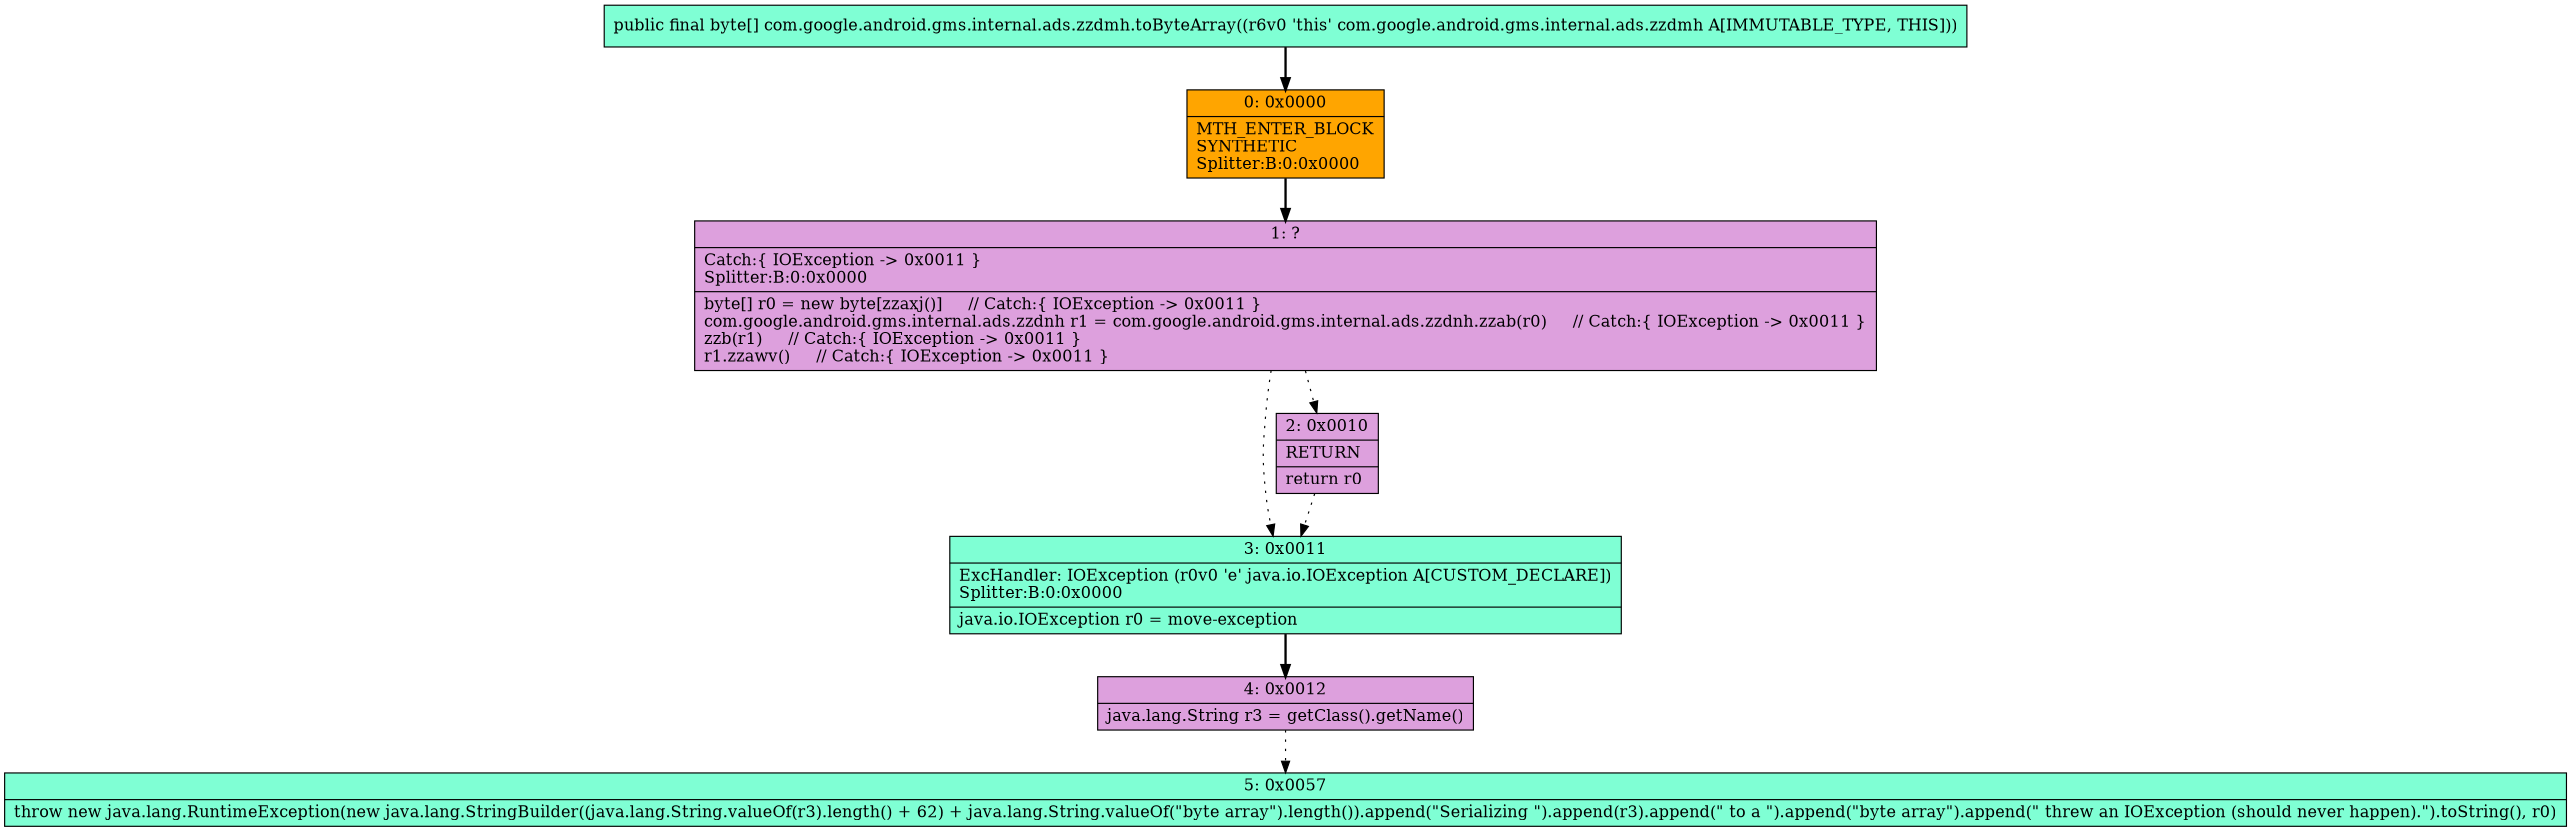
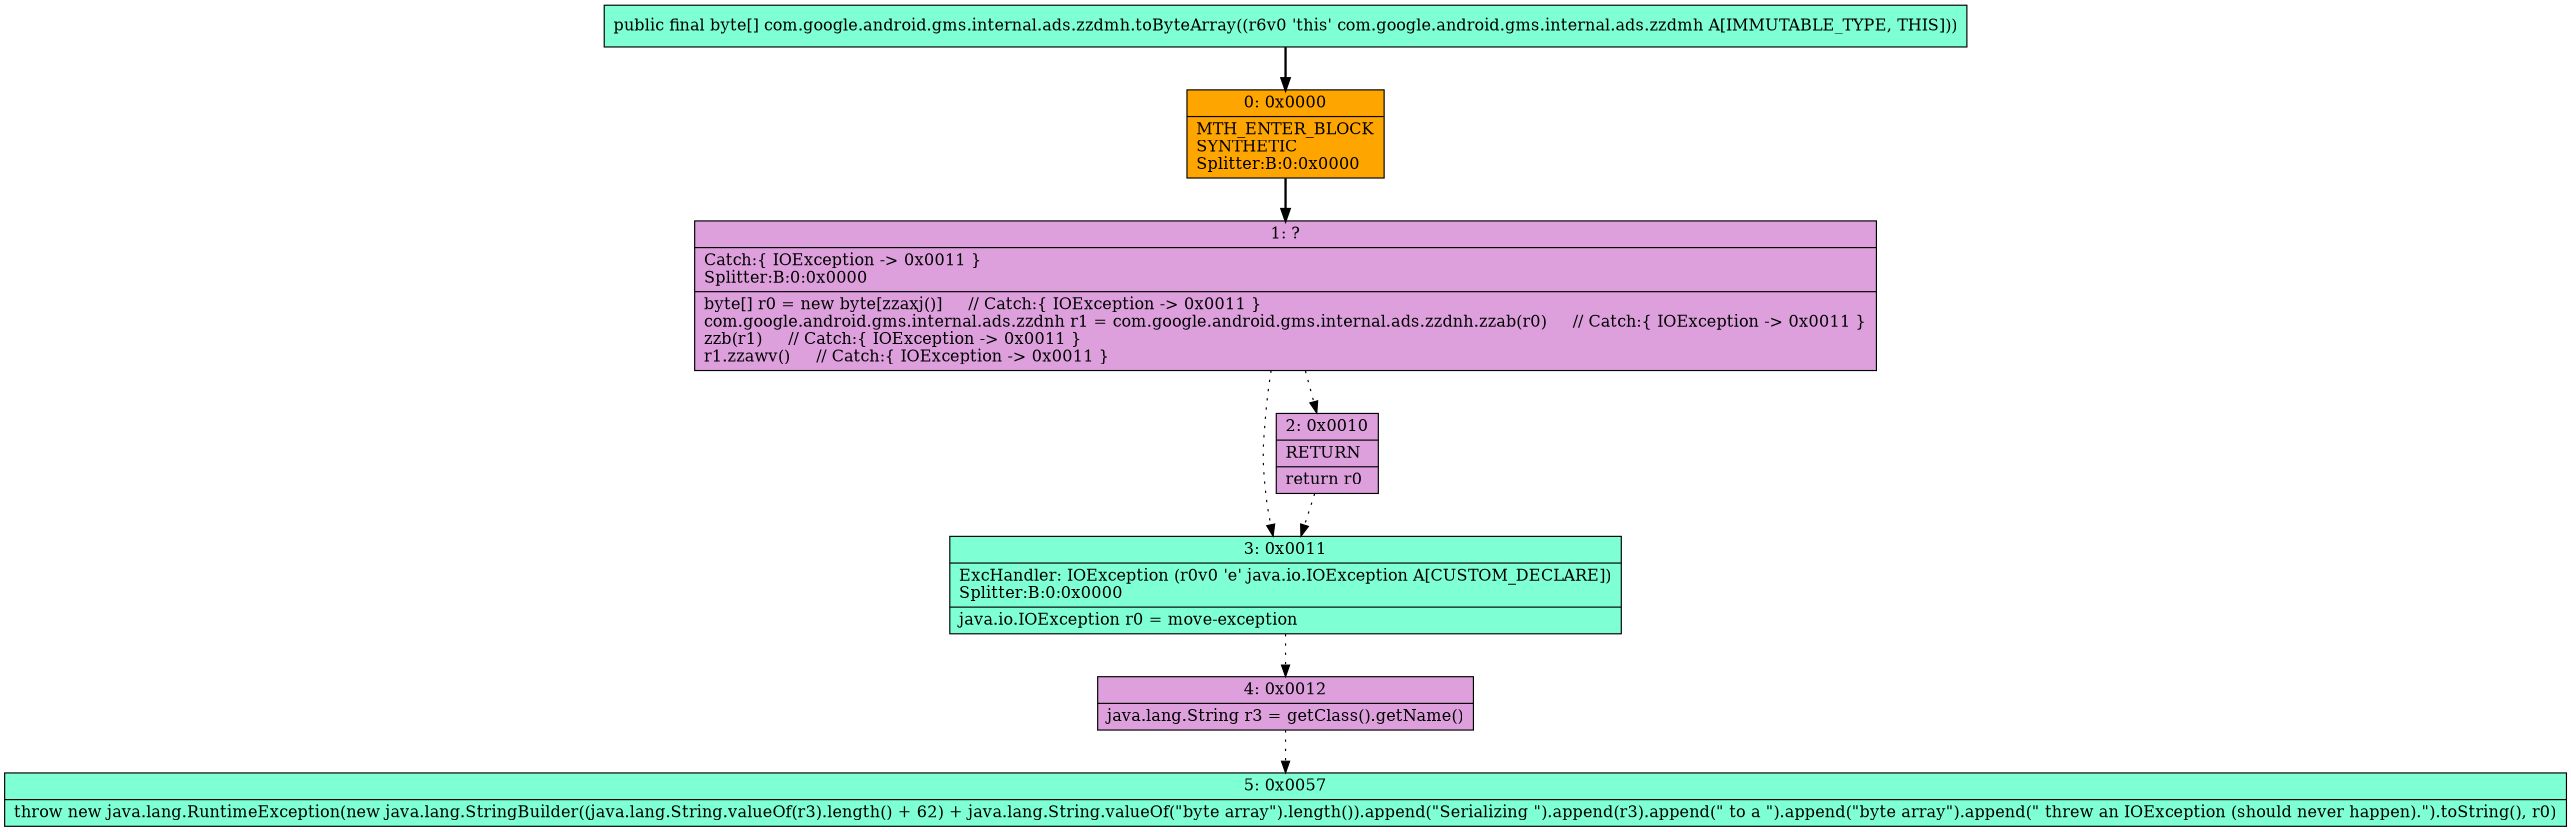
(1286, 649) -> (1286, 649)
